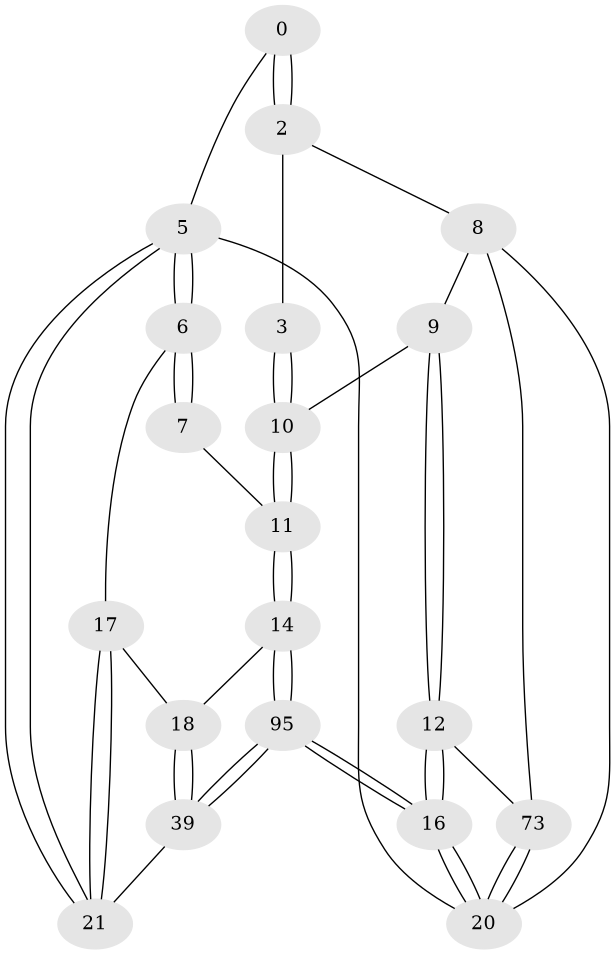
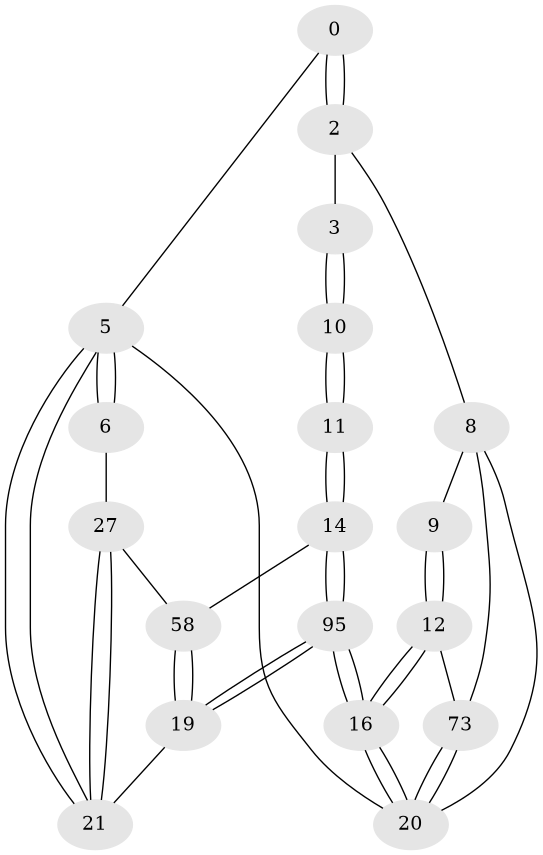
(351, 383) -> none
(183, 428) -> none
(106, 626) -> (106, 527)
(183, 725) -> (183, 626)
(183, 825) -> (183, 725)
